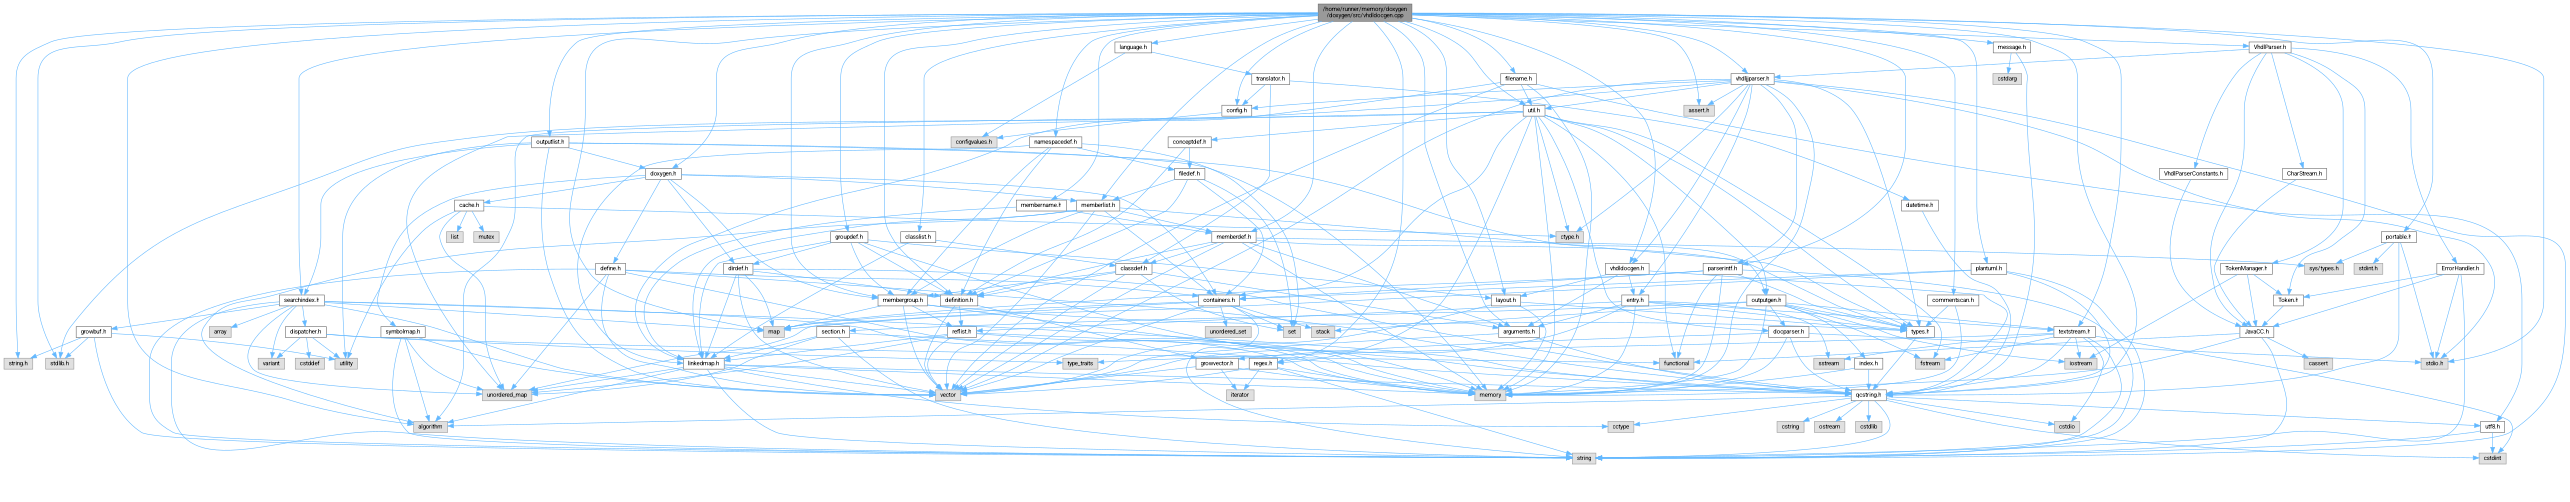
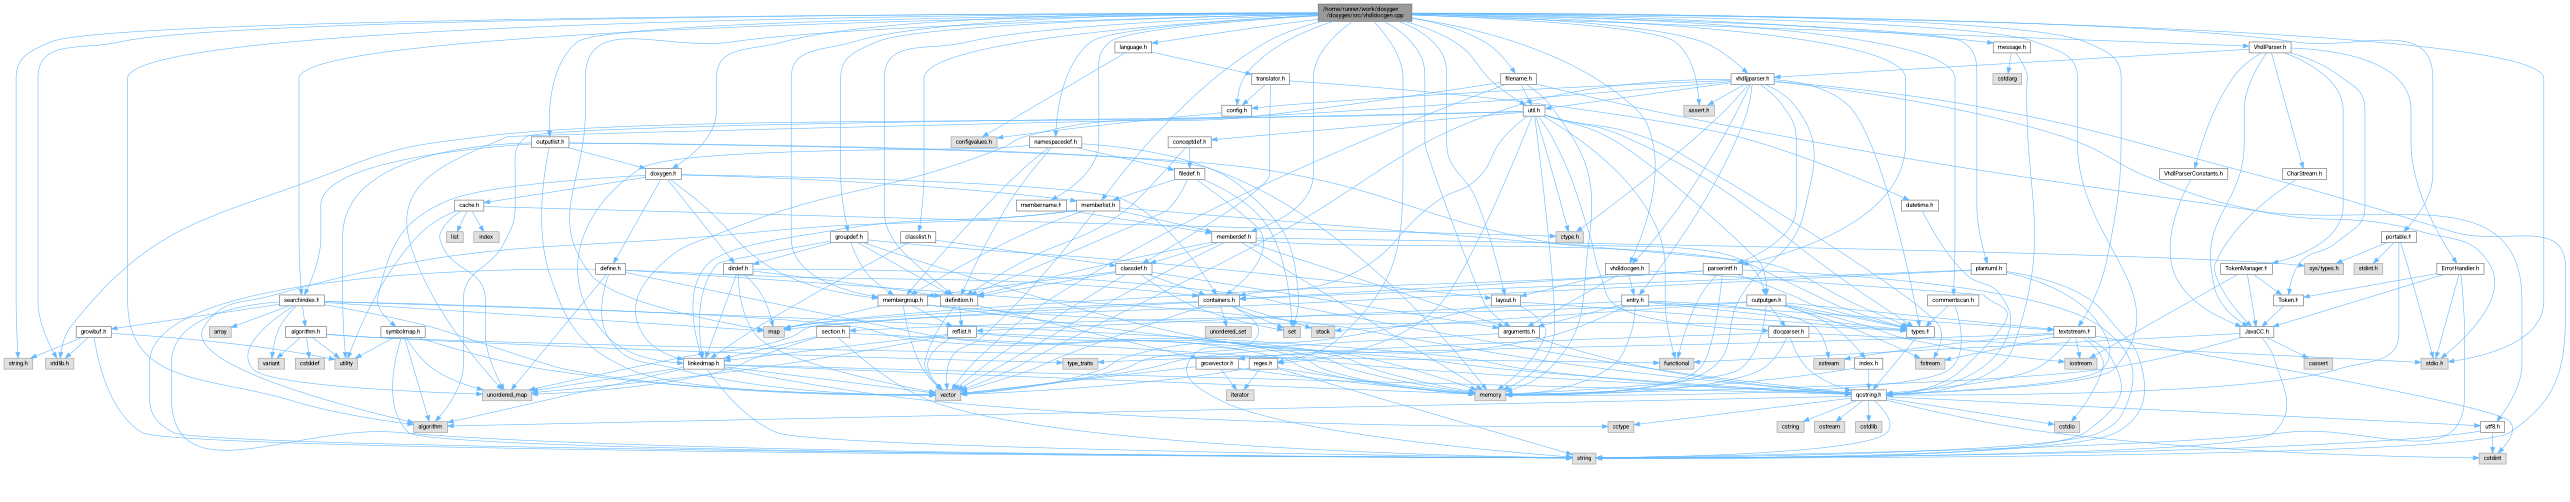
(1365, 13) -> (1365, 13)
(486, 237) -> (486, 237)
(750, 237) -> none
(1154, 249) -> (1172, 283)
(306, 332) -> (306, 332)
none -> (377, 346)
